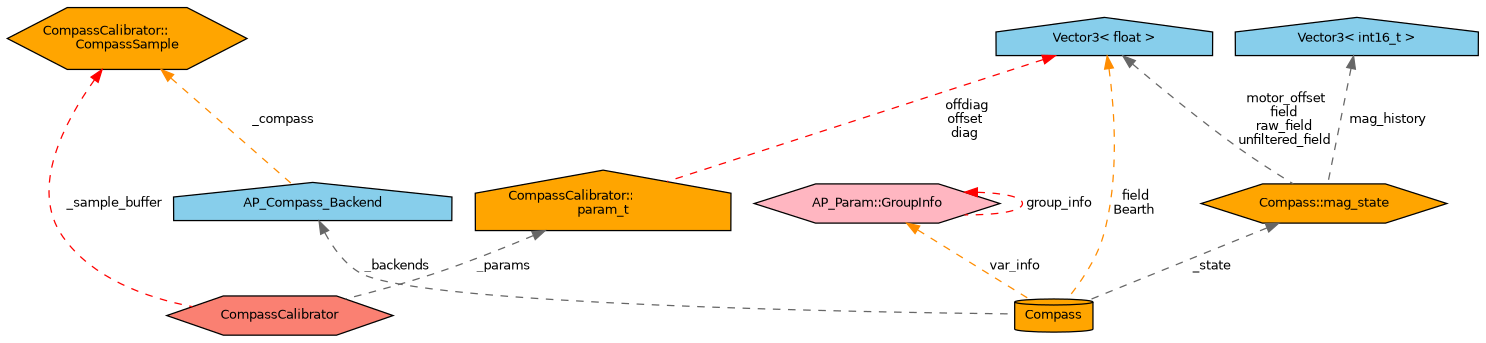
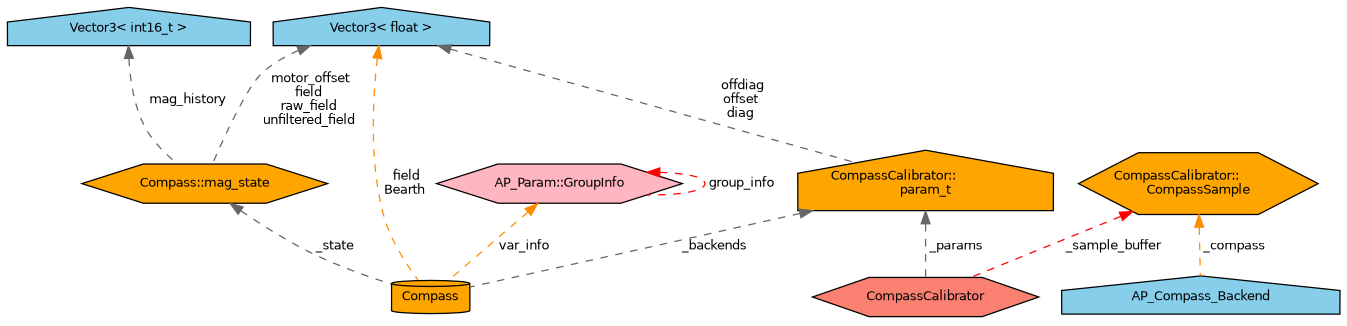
(855, 121) -> (653, 106)
(659, 305) -> (635, 250)
